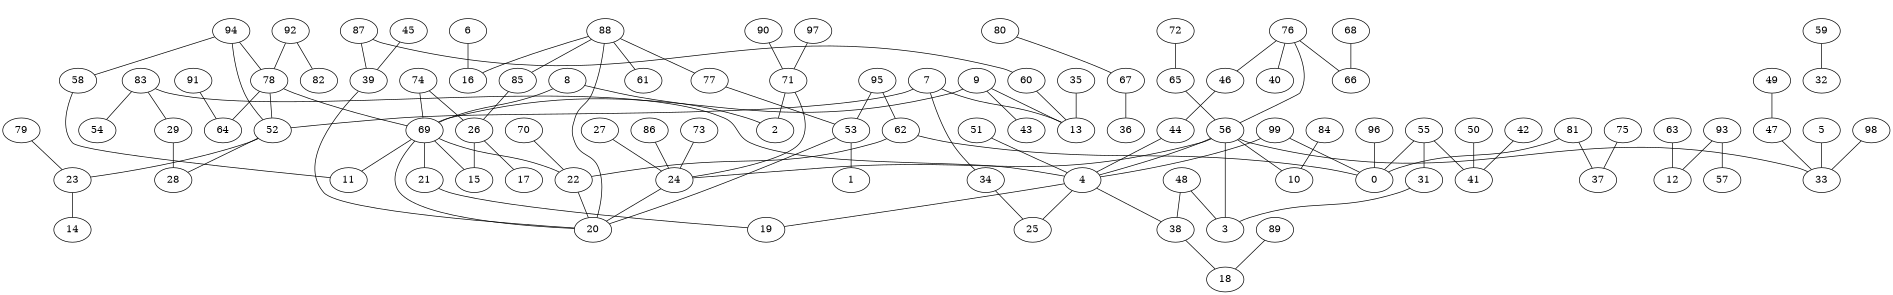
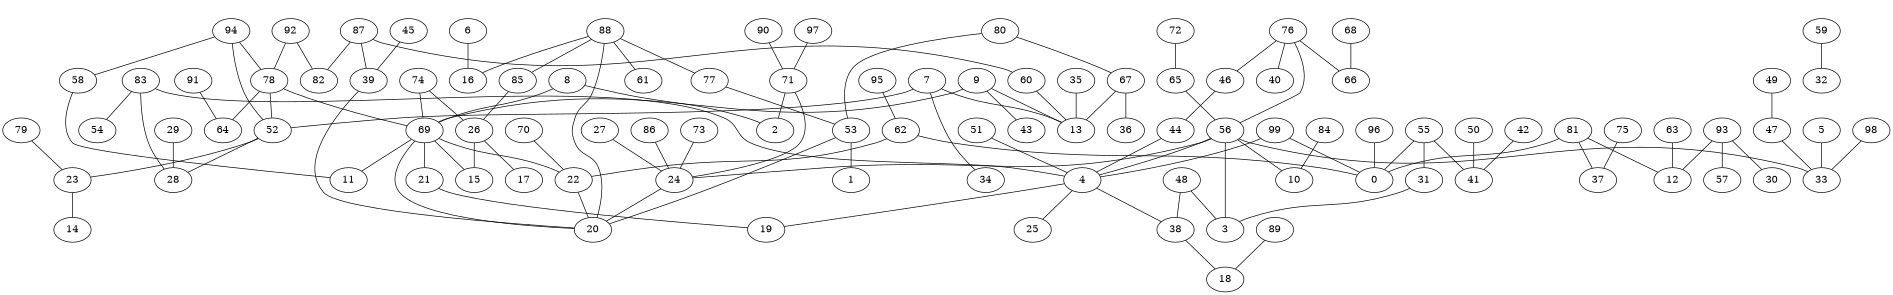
none -> (339, 56)
(865, 104) -> (903, 46)
none -> (1101, 105)
(157, 106) -> (146, 133)
none -> (1623, 155)
none -> (1772, 180)
(1009, 205) -> none
